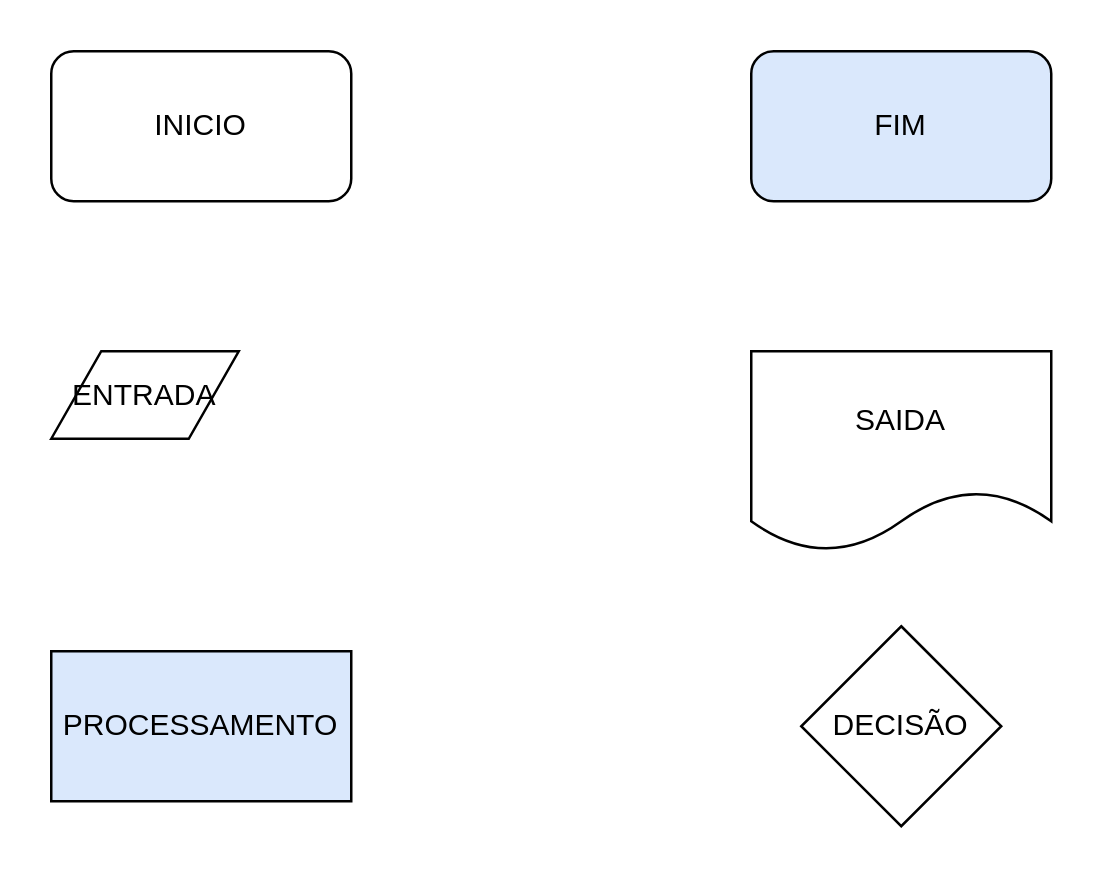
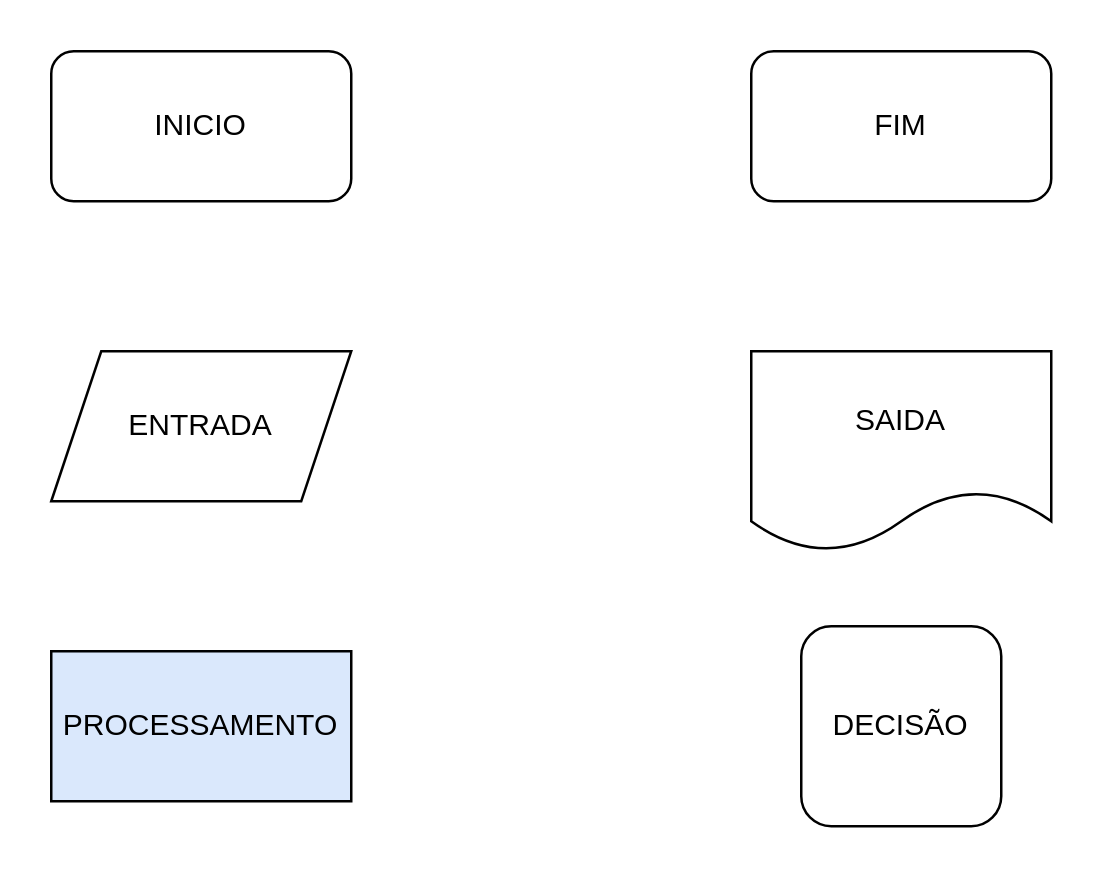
(901, 126) -> (901, 126)
(145, 395) -> (201, 426)
(901, 726) -> (901, 726)
